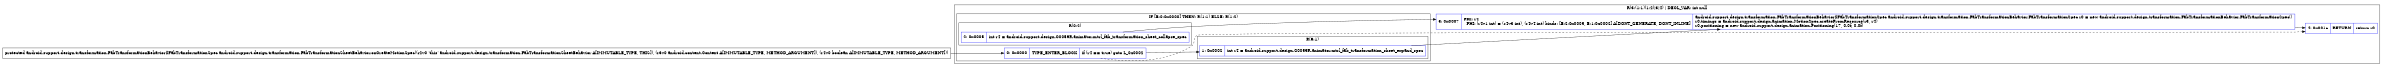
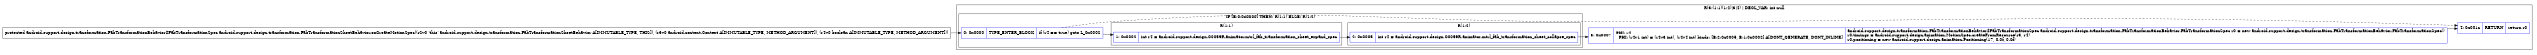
(1075, 26) -> (1464, 26)
(1564, 38) -> (1344, 37)
(1313, 40) -> (1226, 26)
